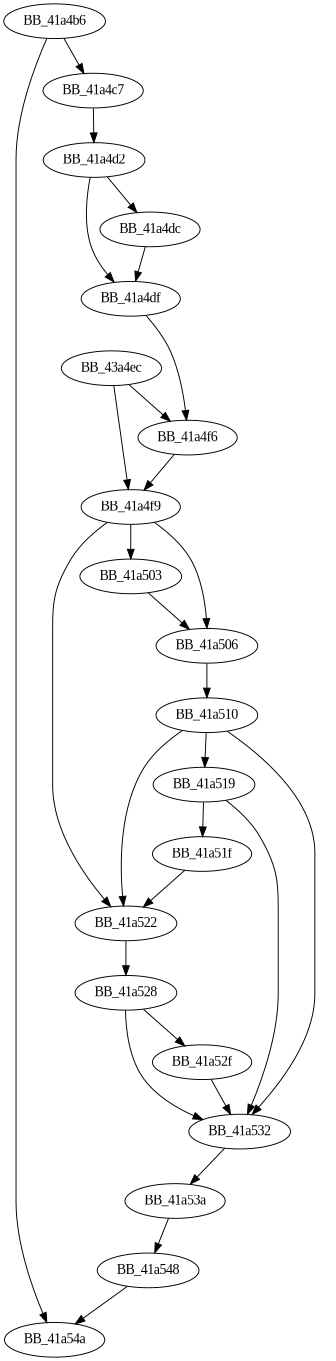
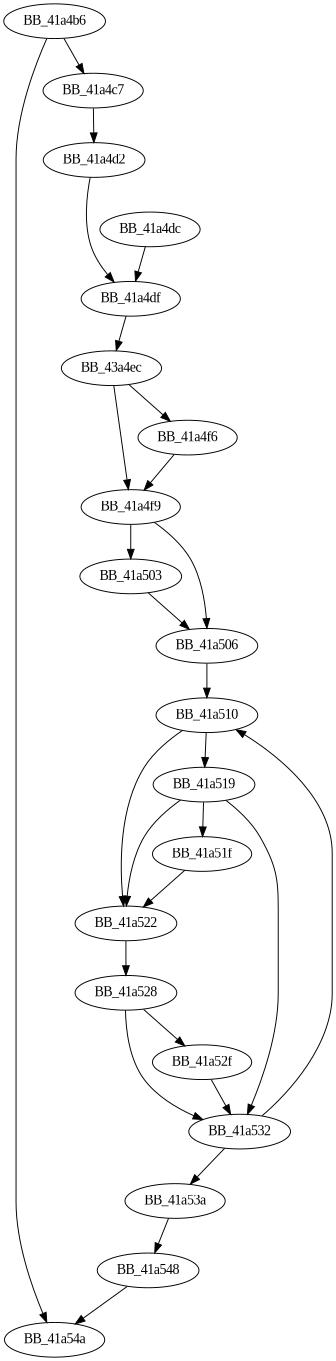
(119, 191) -> none
(174, 359) -> (123, 329)
(53, 708) -> (142, 841)
(315, 910) -> (332, 919)
